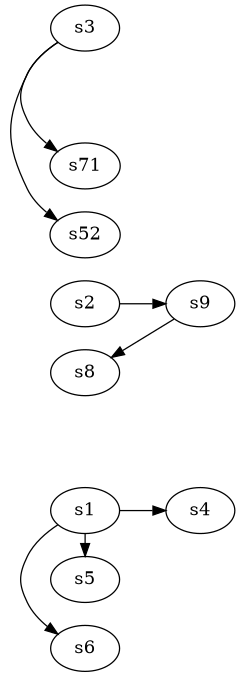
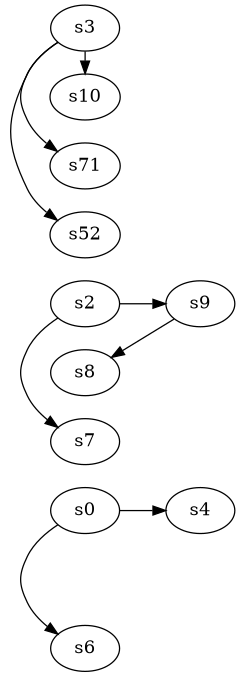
none -> (85, 97)
none -> (85, 442)
(85, 511) -> (85, 511)
(85, 579) -> none
